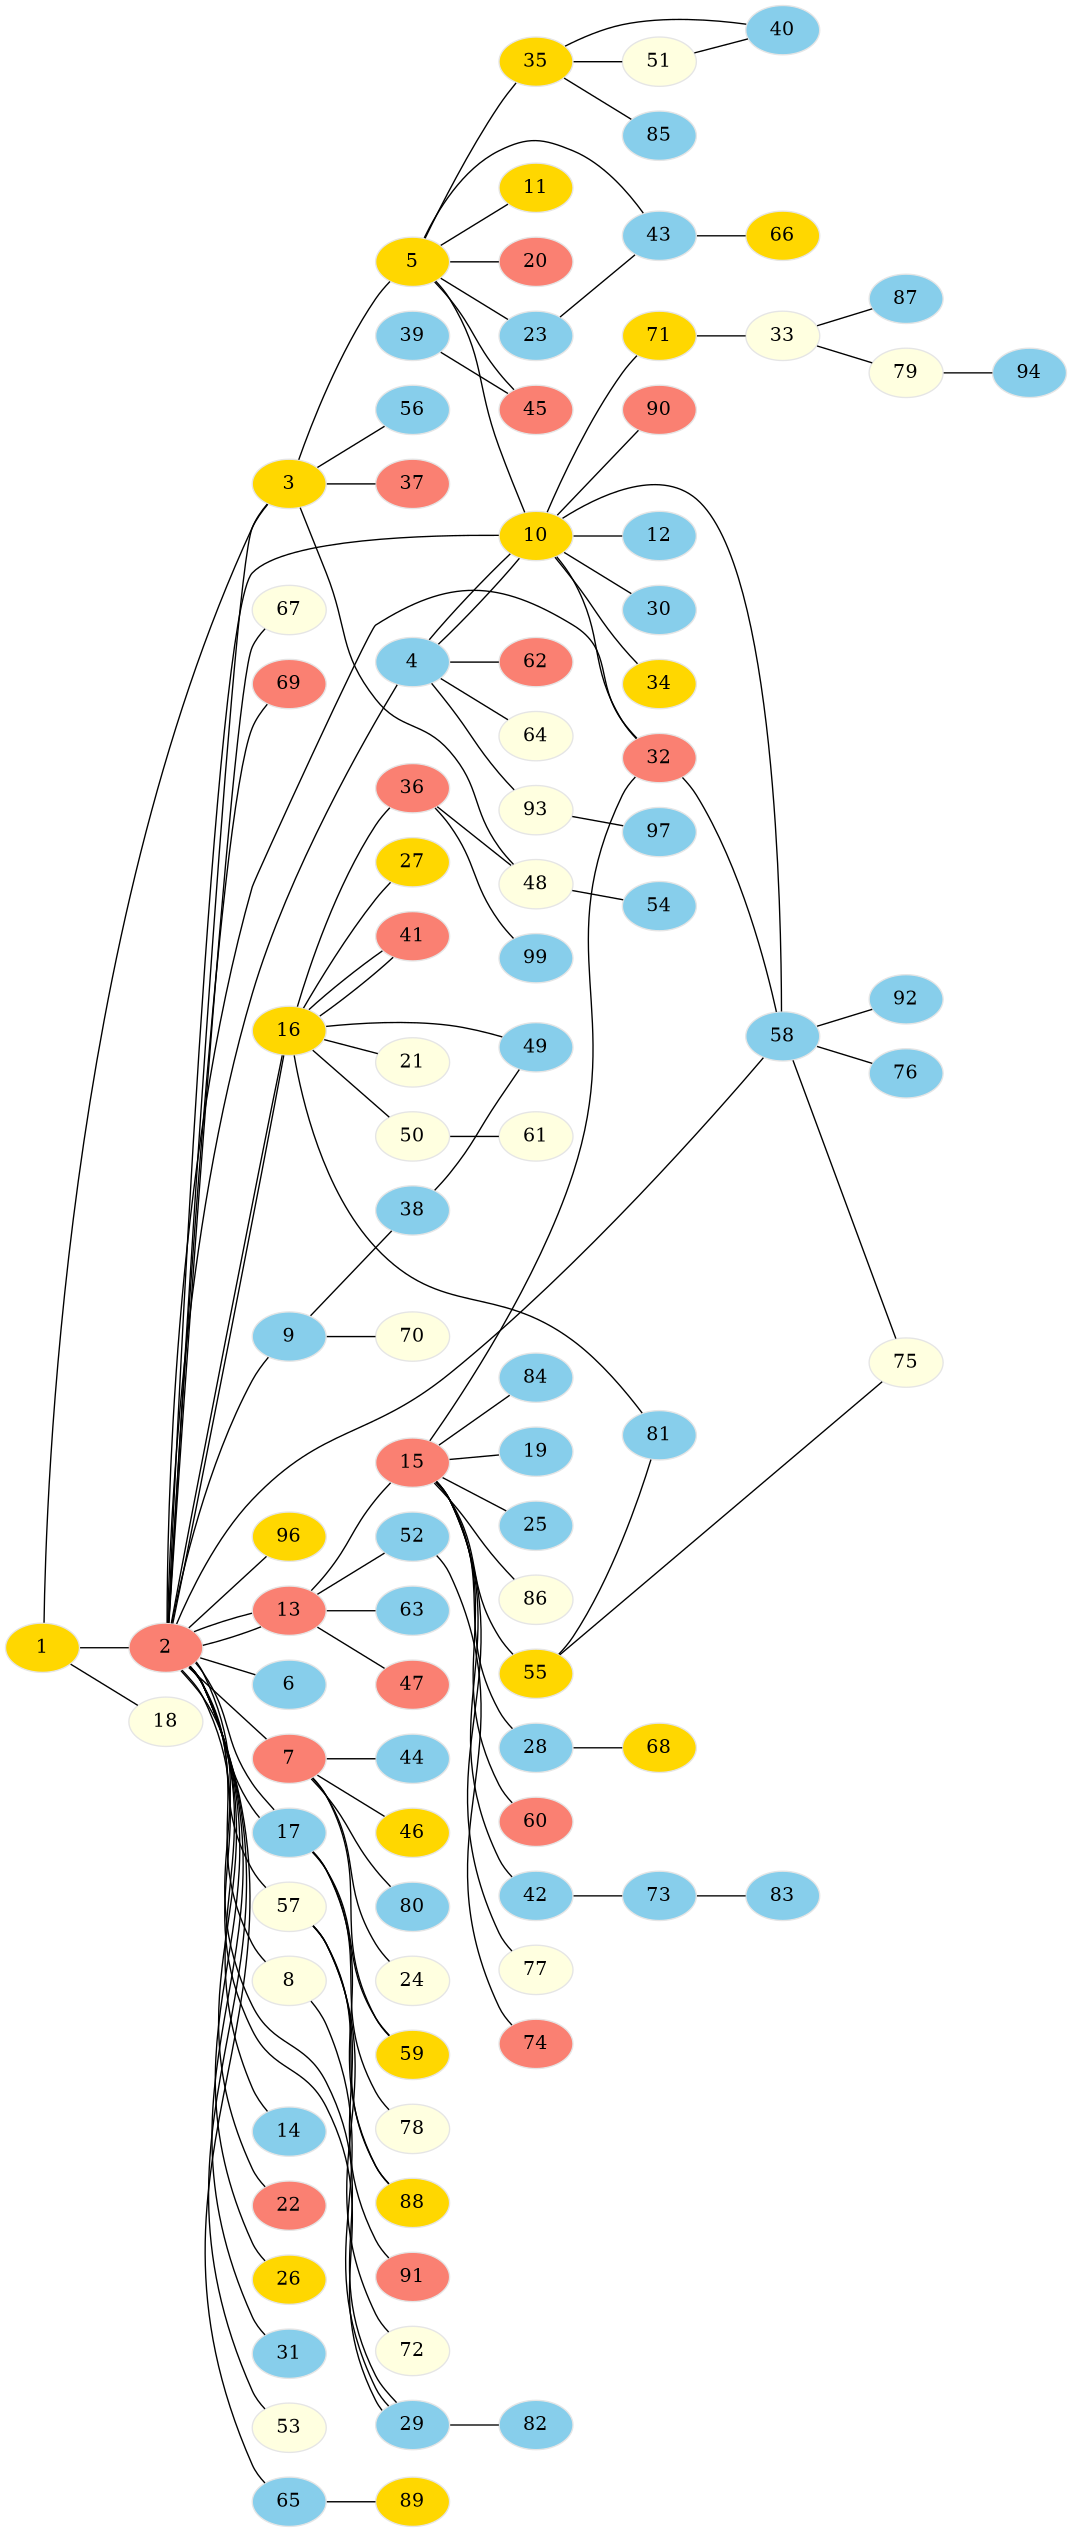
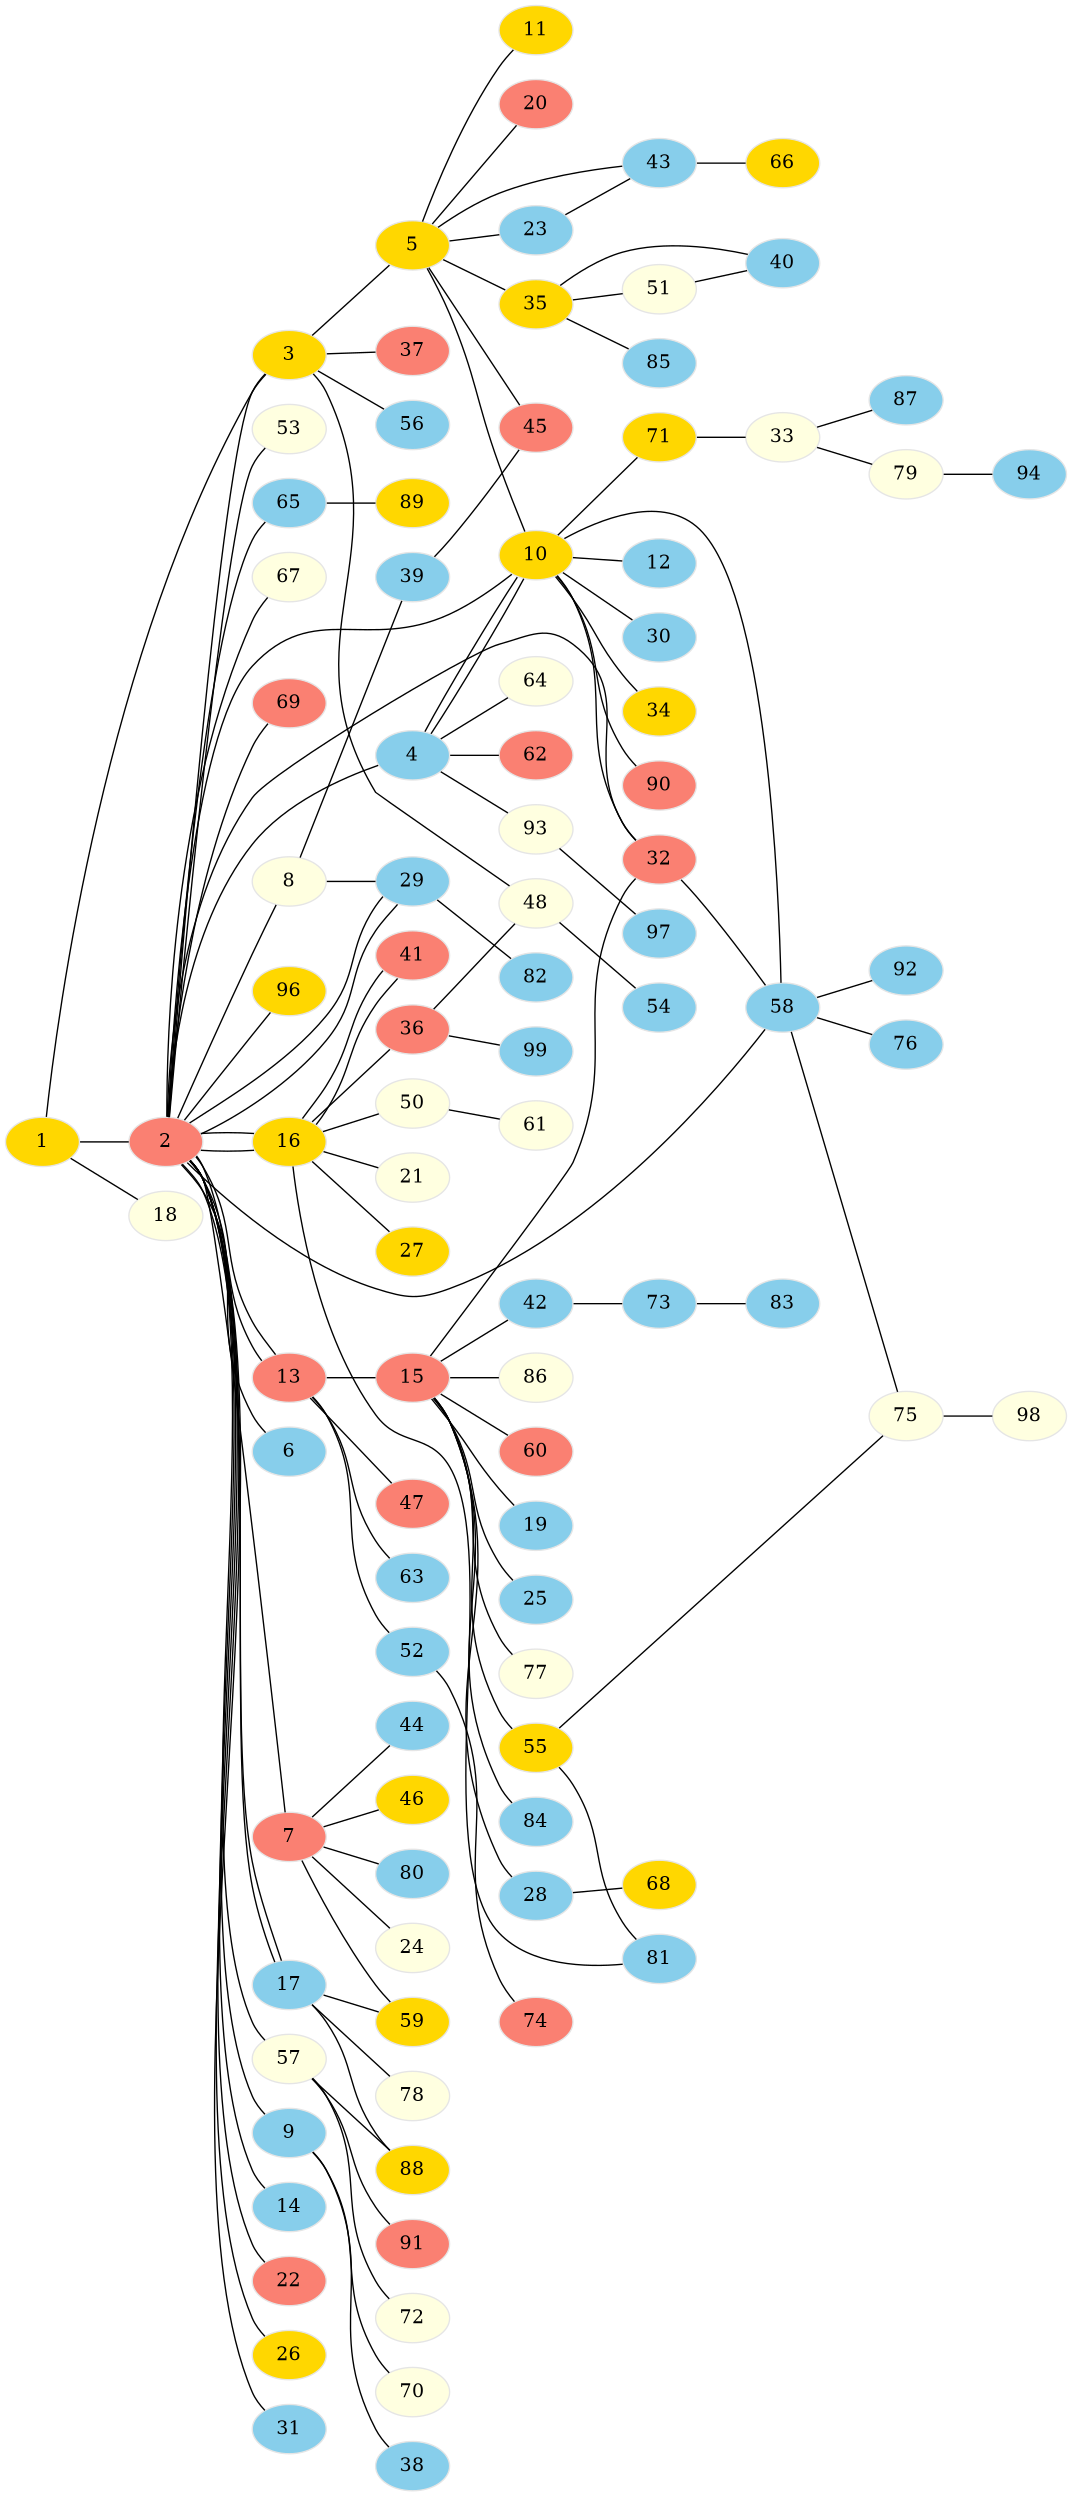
none -> (343, 748)
(536, 1047) -> none
none -> (1029, 1416)
